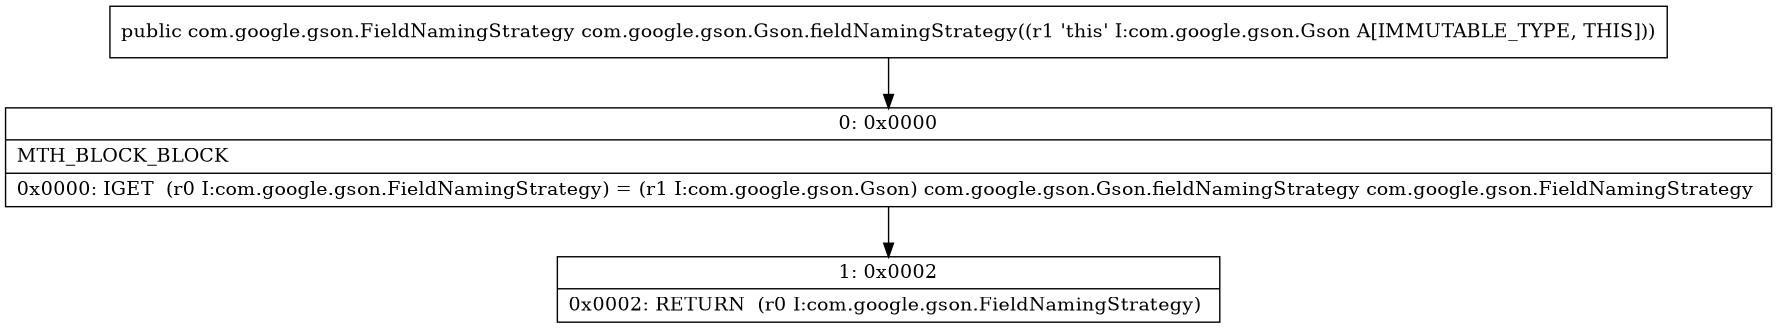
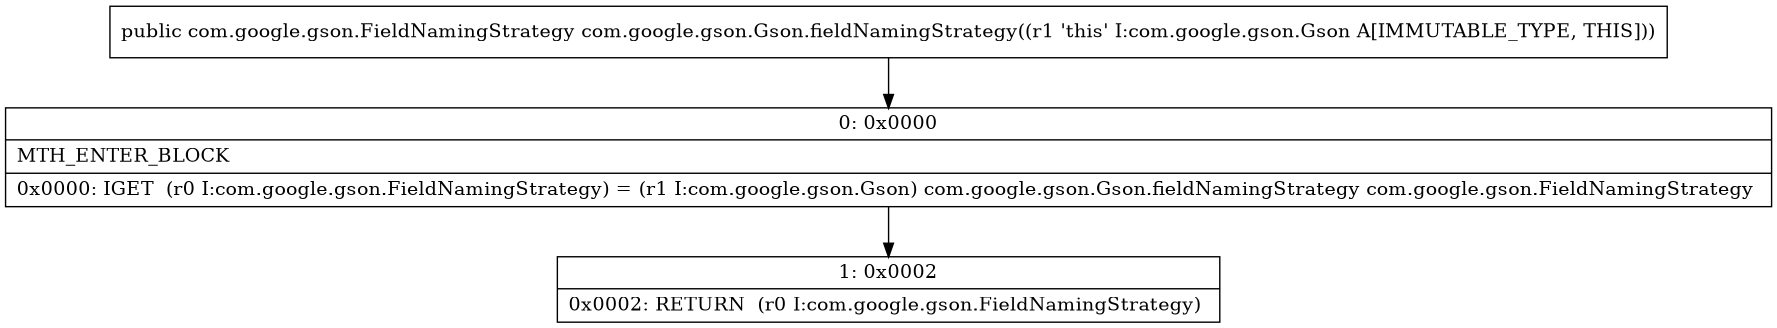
(123, 156) -> (124, 156)
